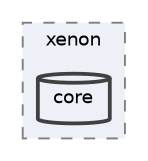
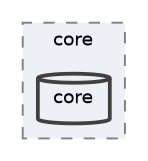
(74, 41) -> (74, 41)
